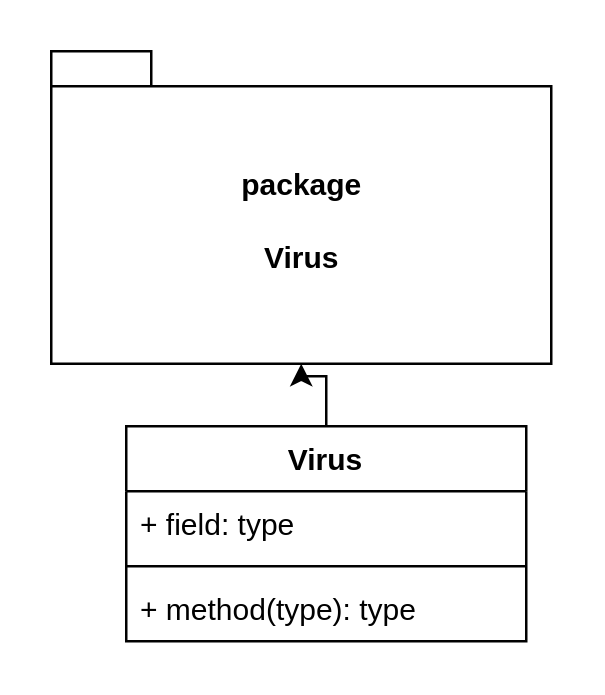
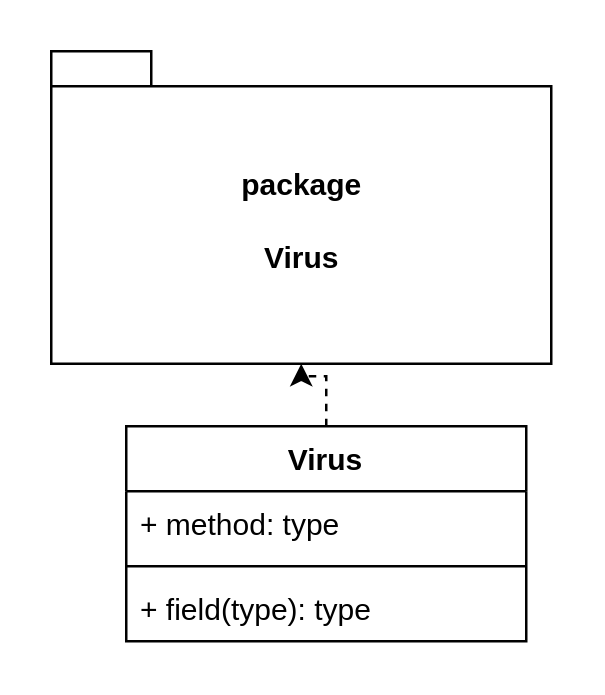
(326, 388) -> (326, 388)
(230, 525) -> (246, 525)
(296, 610) -> (280, 610)
